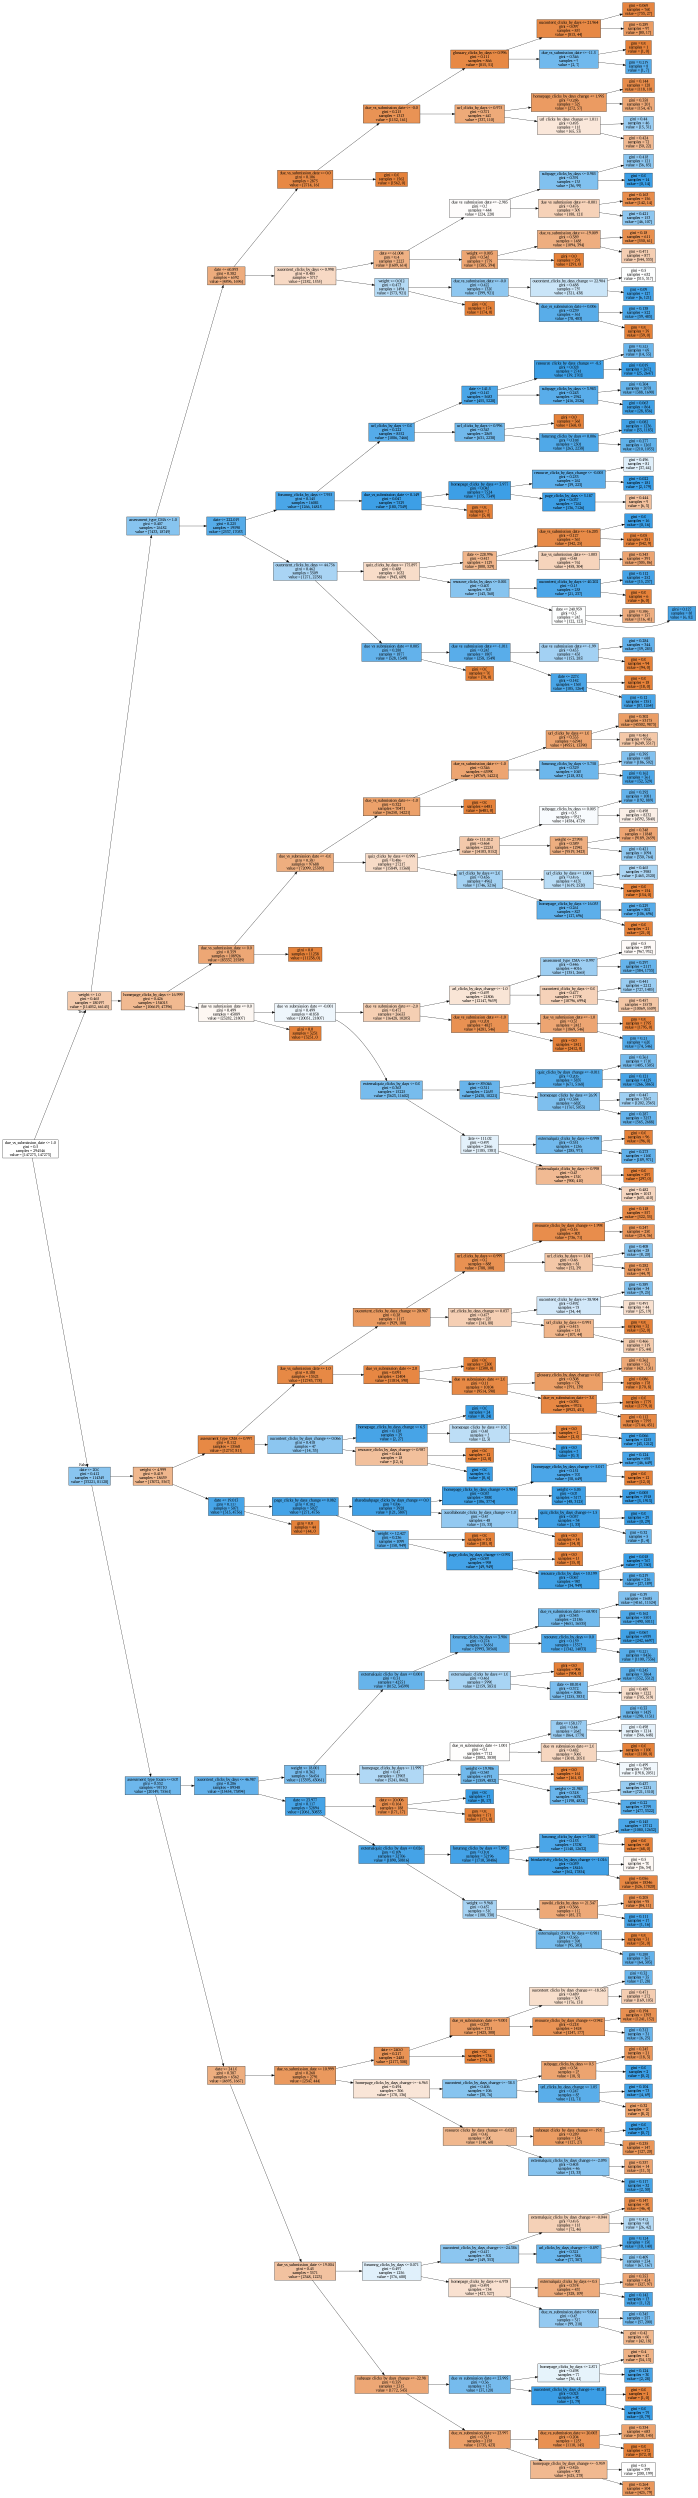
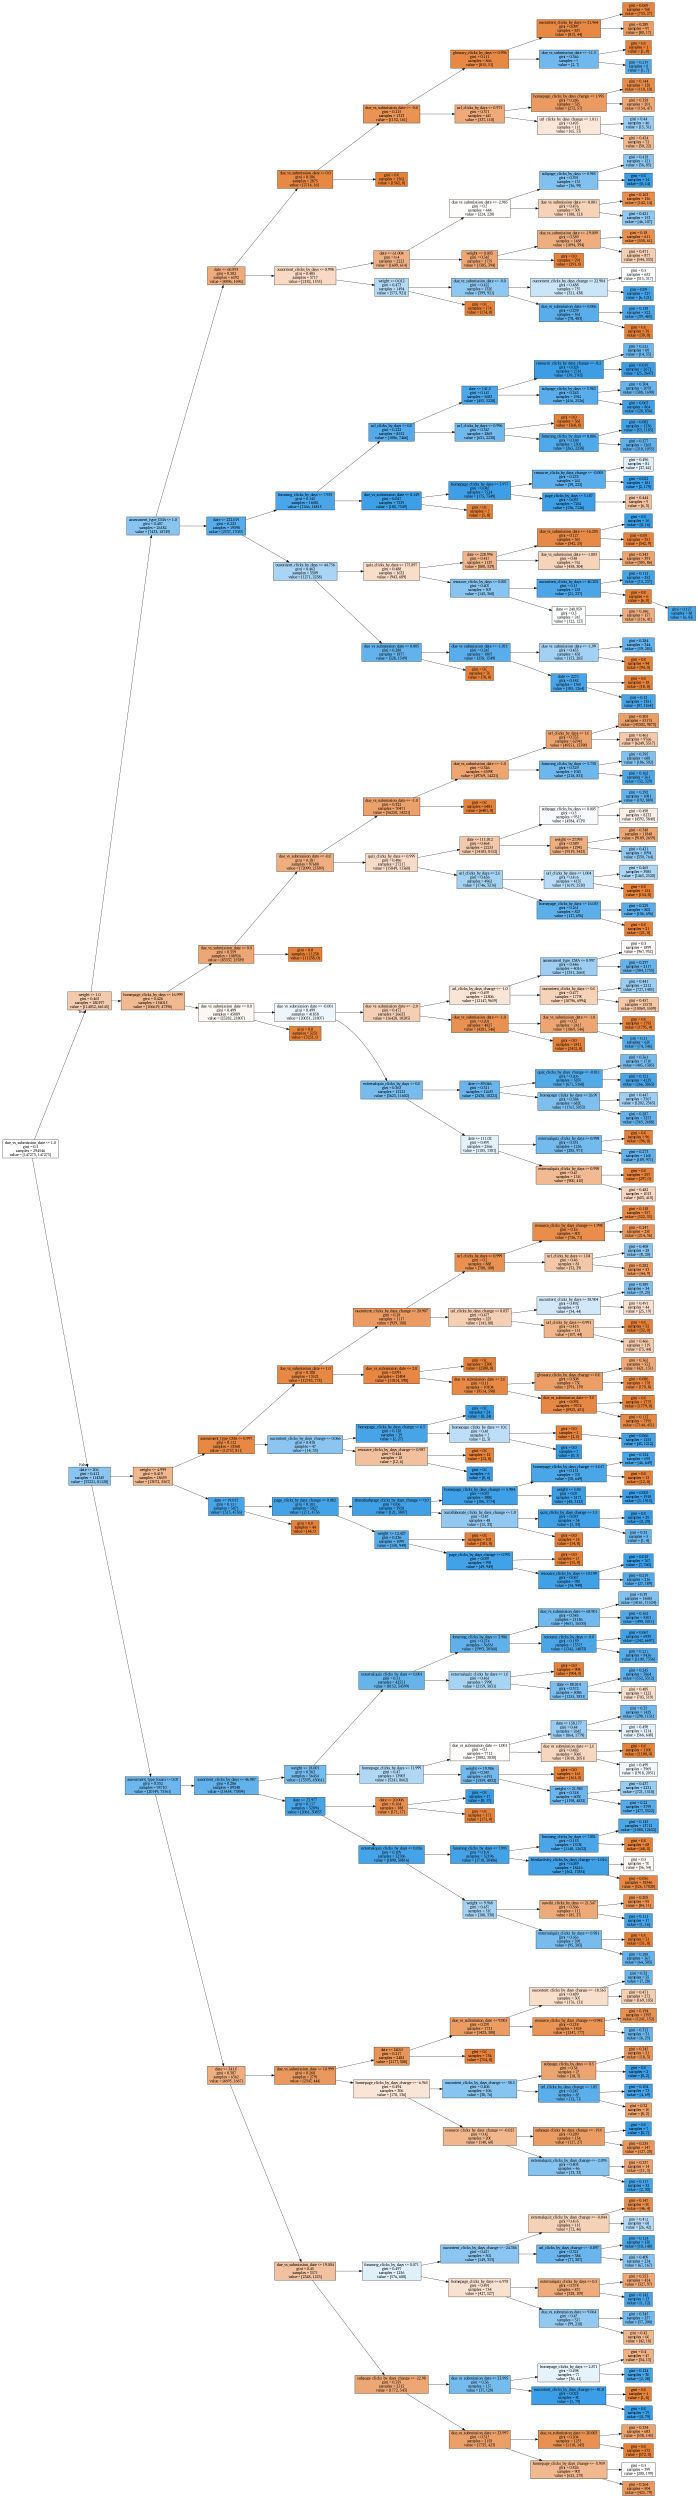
(627, 627) -> (658, 604)
